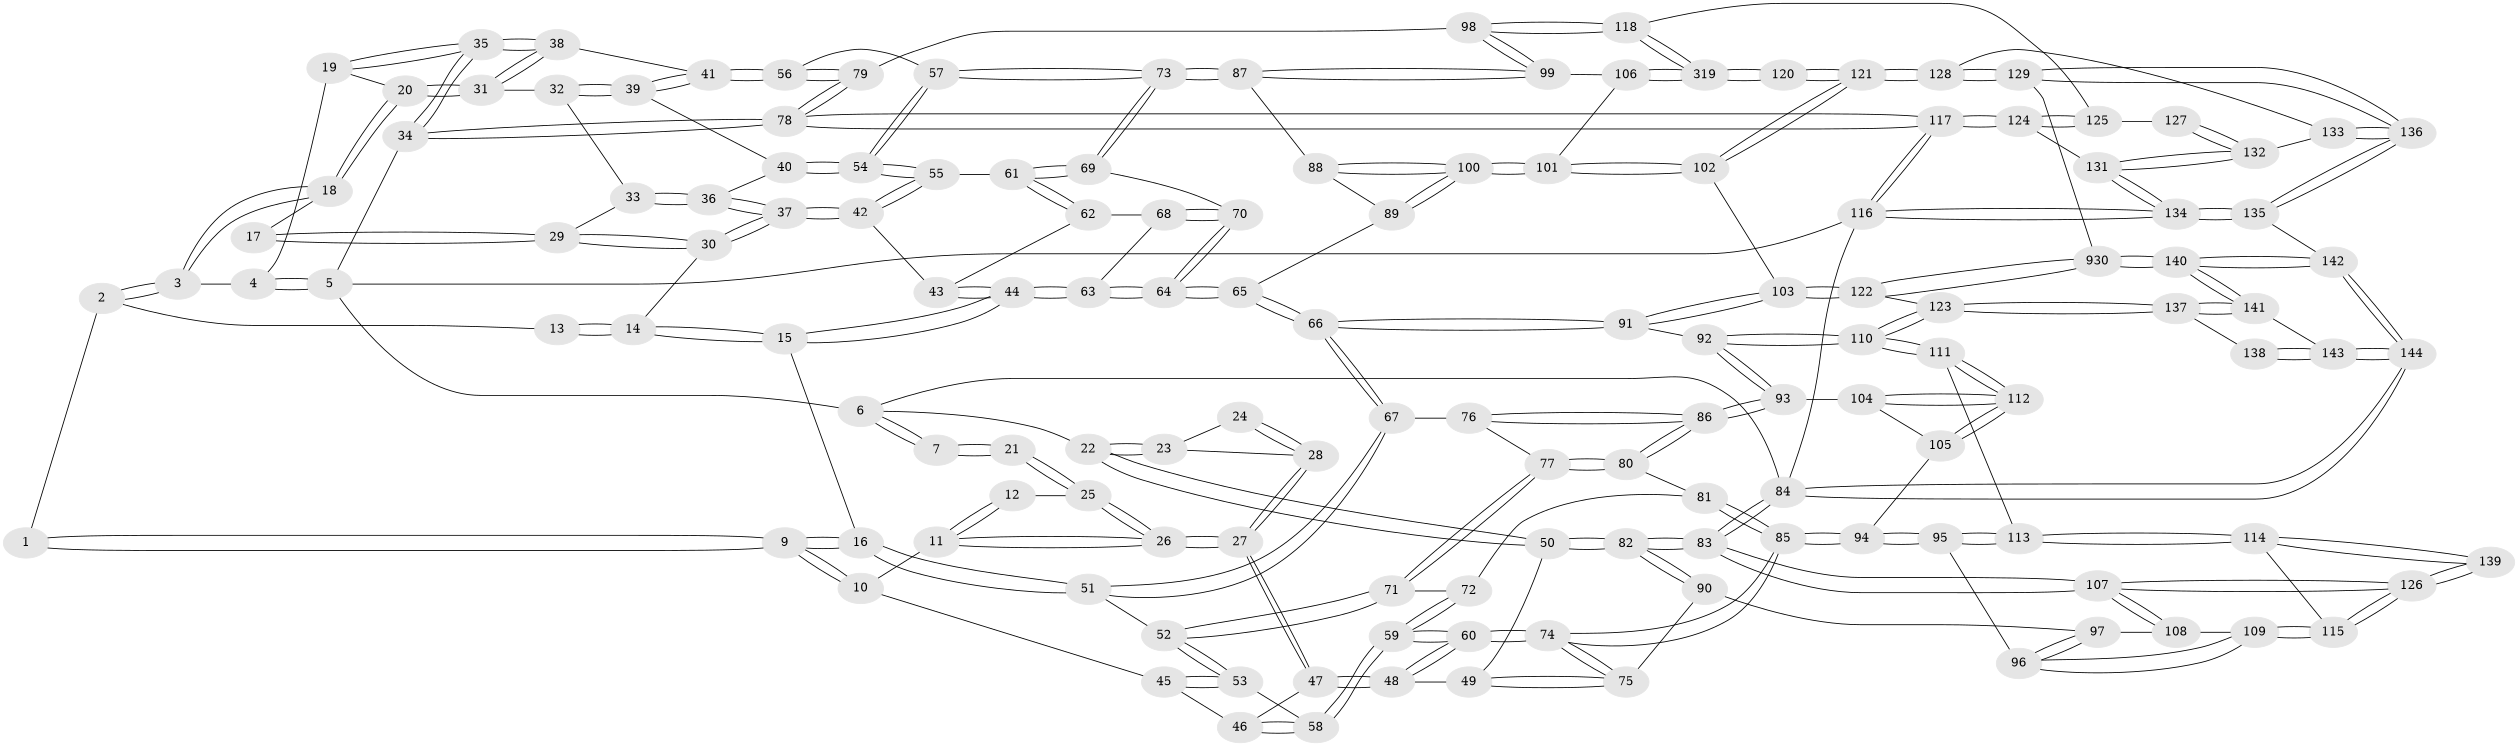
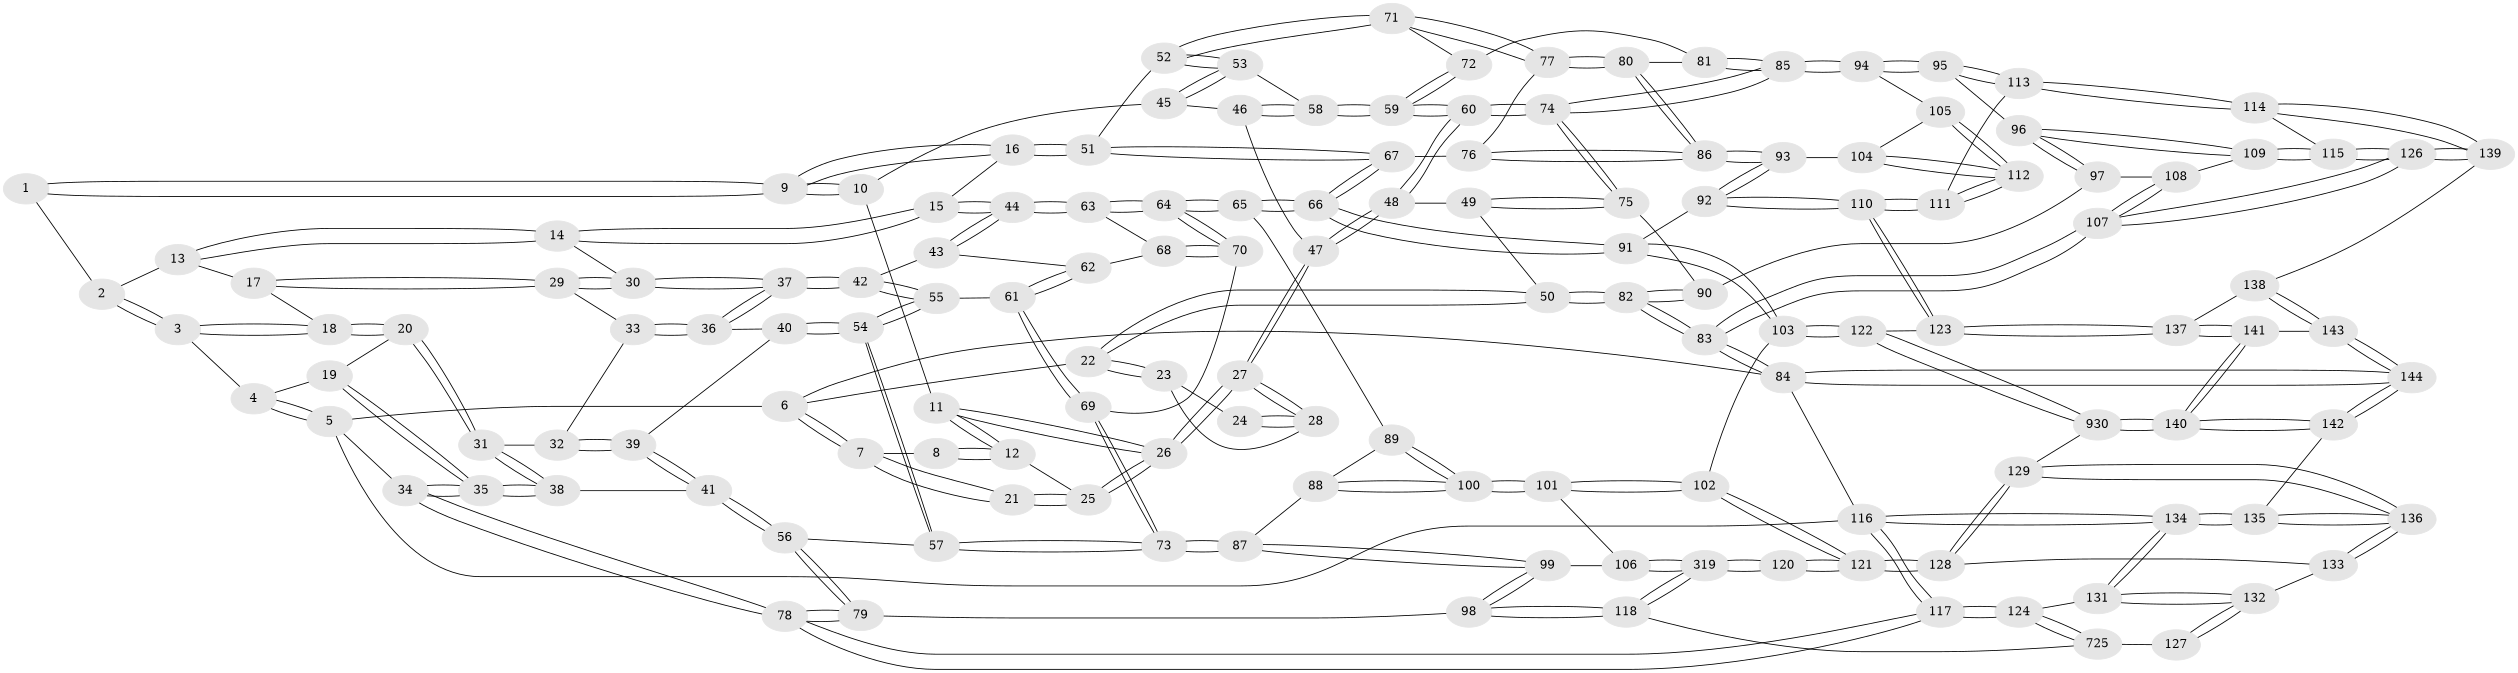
(2098, 121) -> (2098, 644)
none -> (2380, 230)
none -> (216, 271)
none -> (937, 454)
